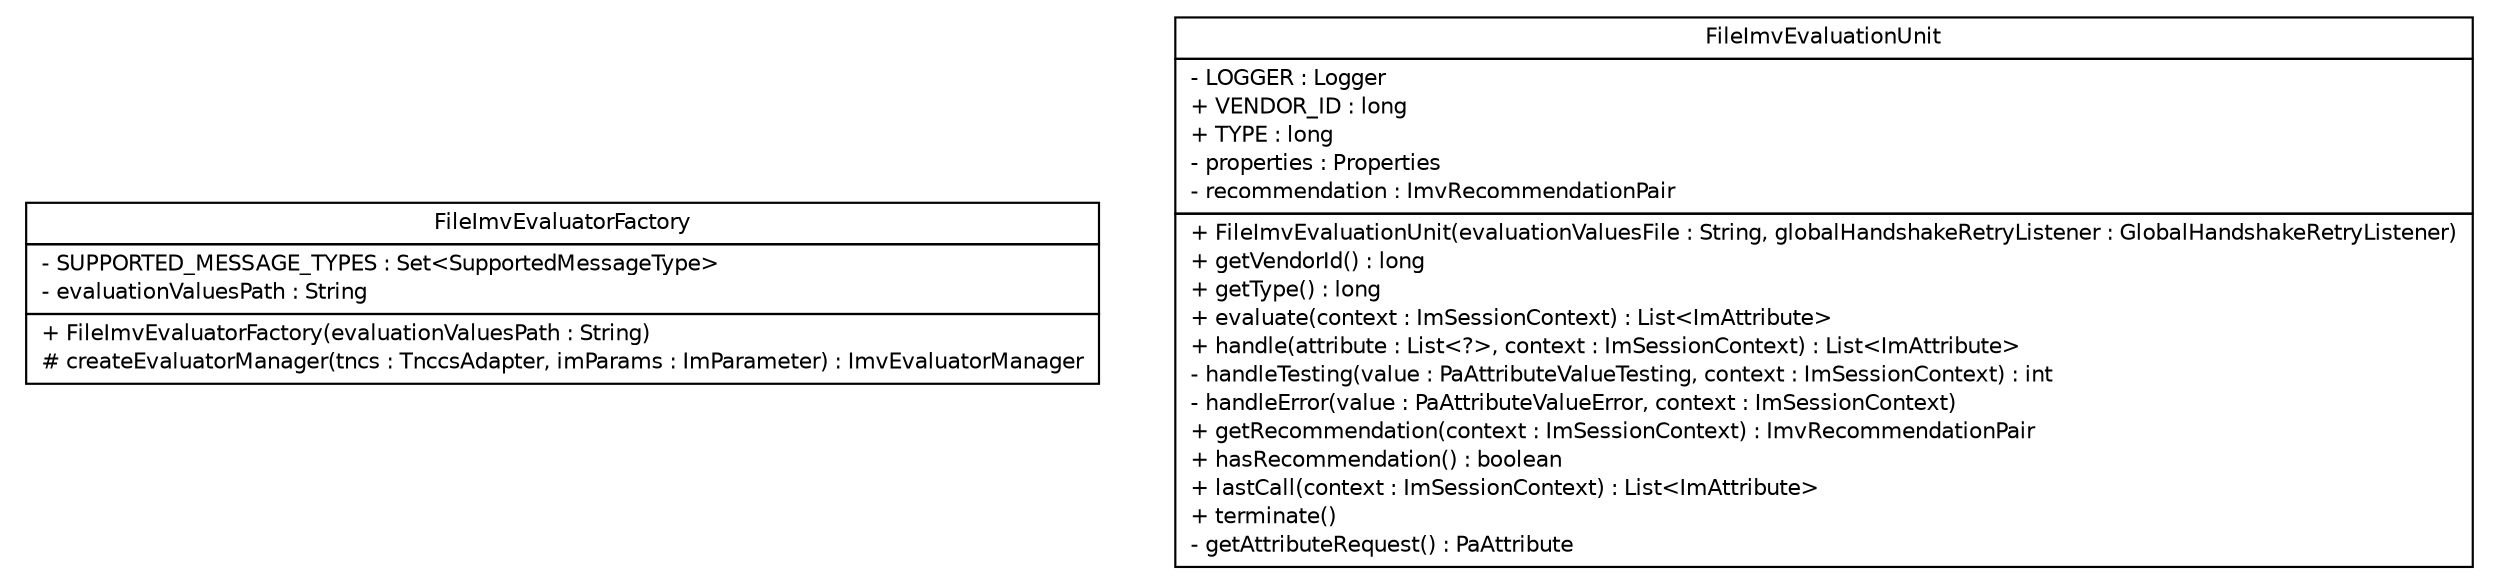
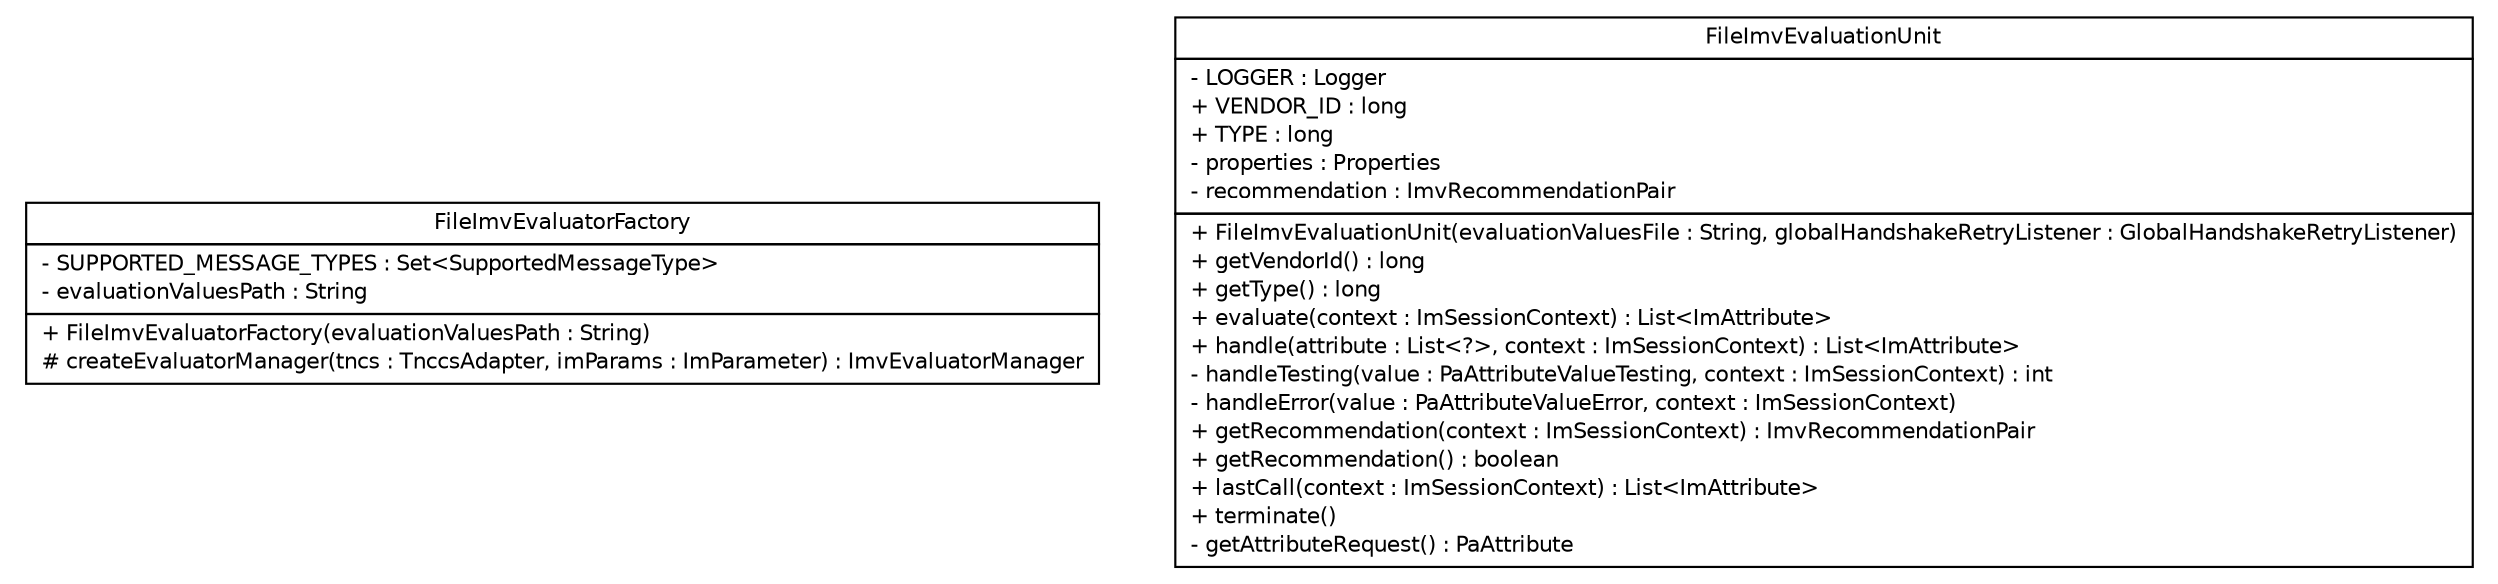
(1377, 460) -> (1375, 460)
